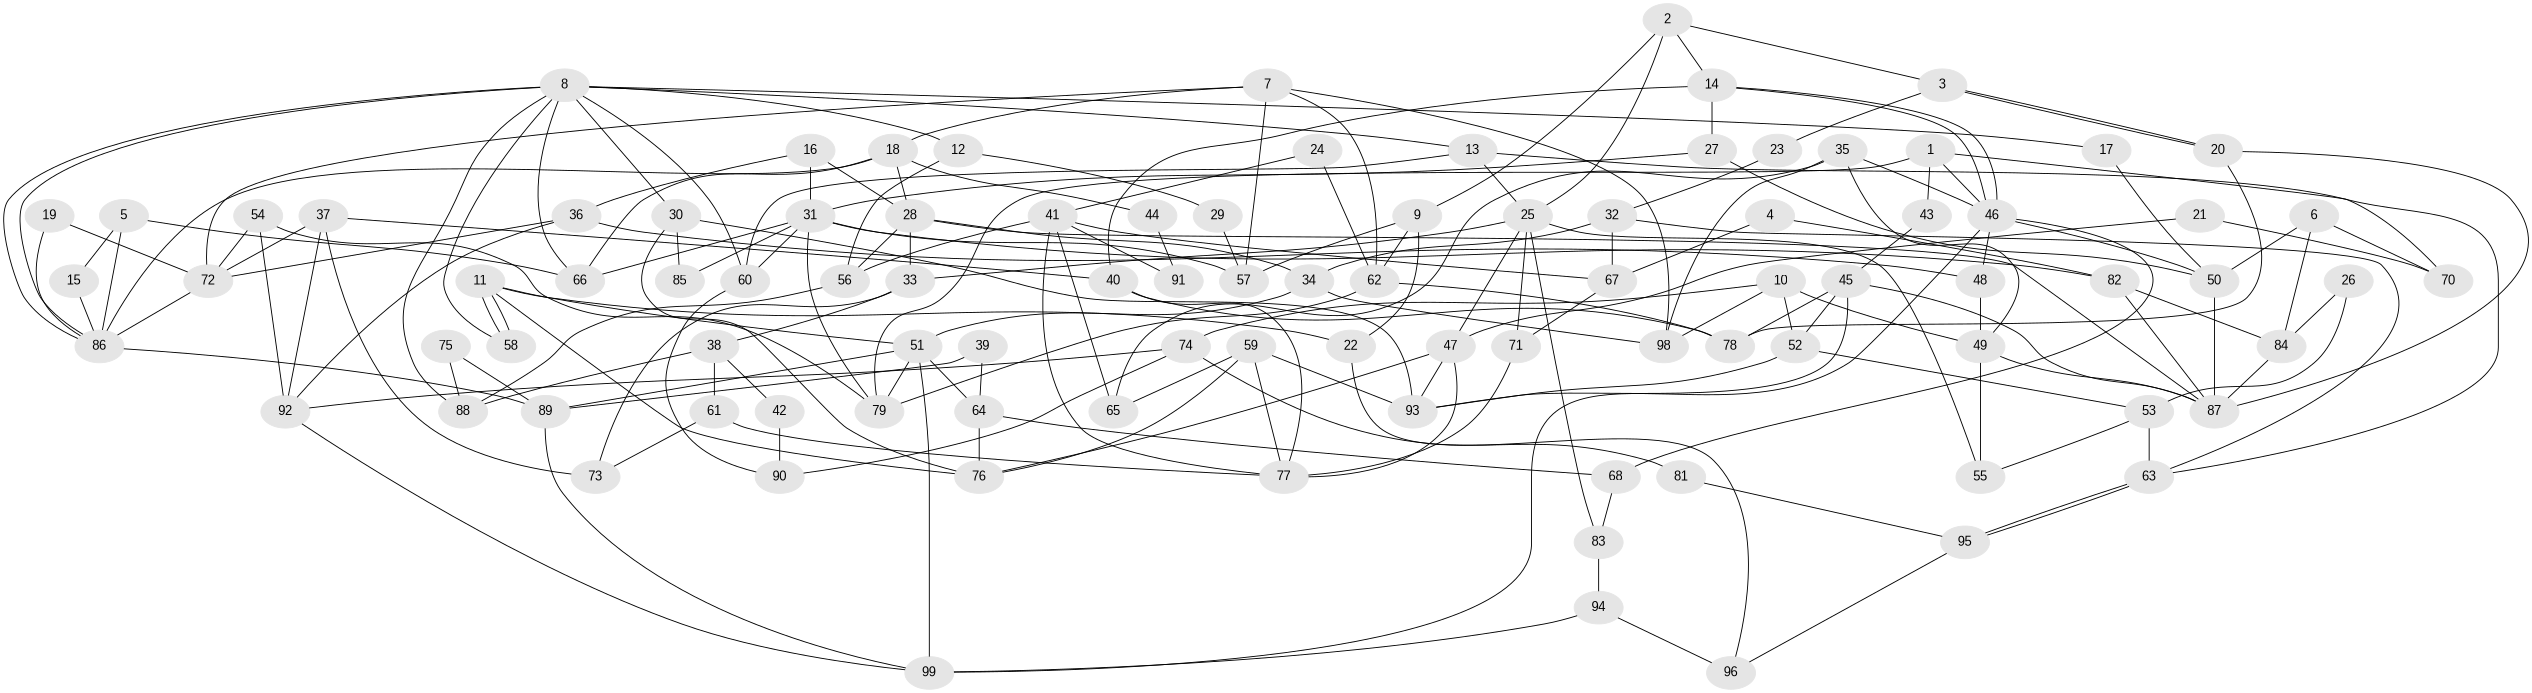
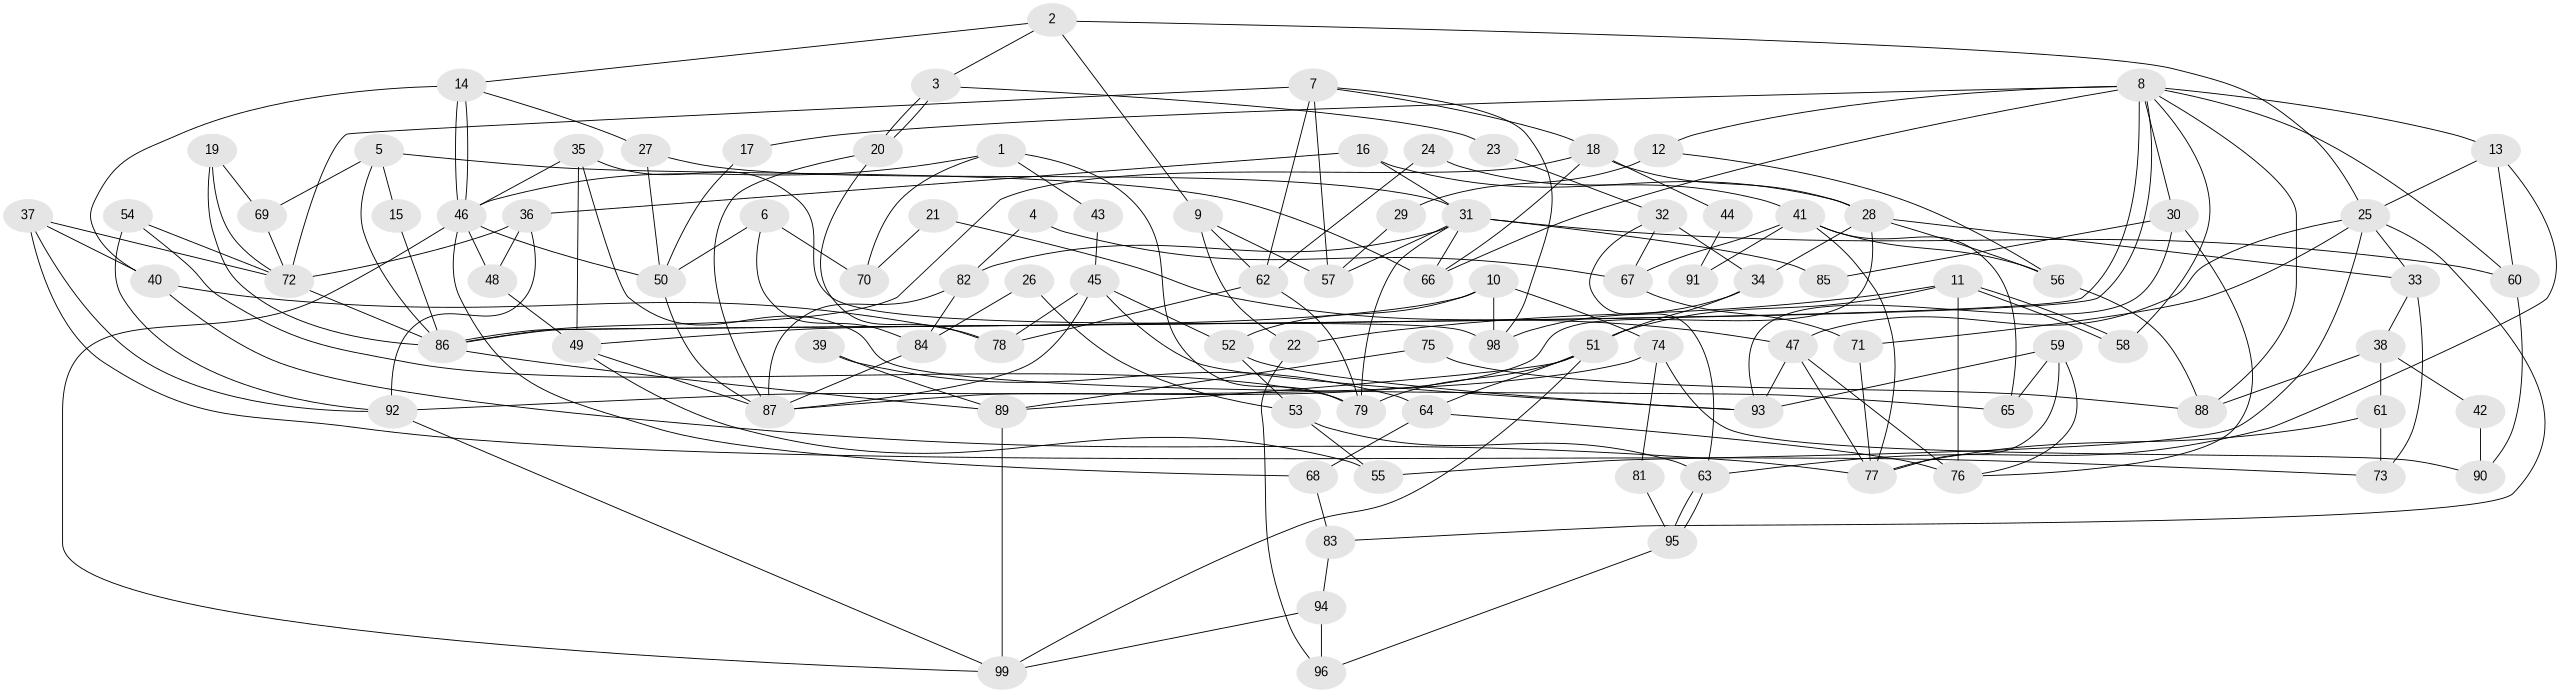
none -> (262, 216)
